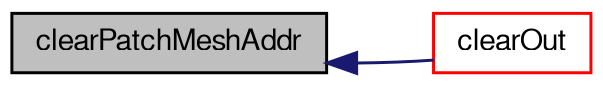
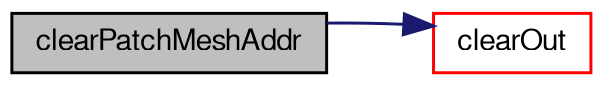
(395, 62) -> (365, 23)
